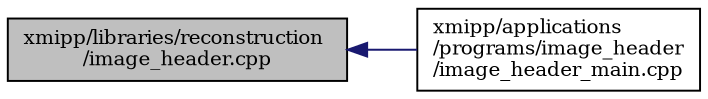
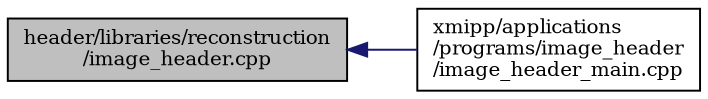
(177, 50) -> (177, 50)
